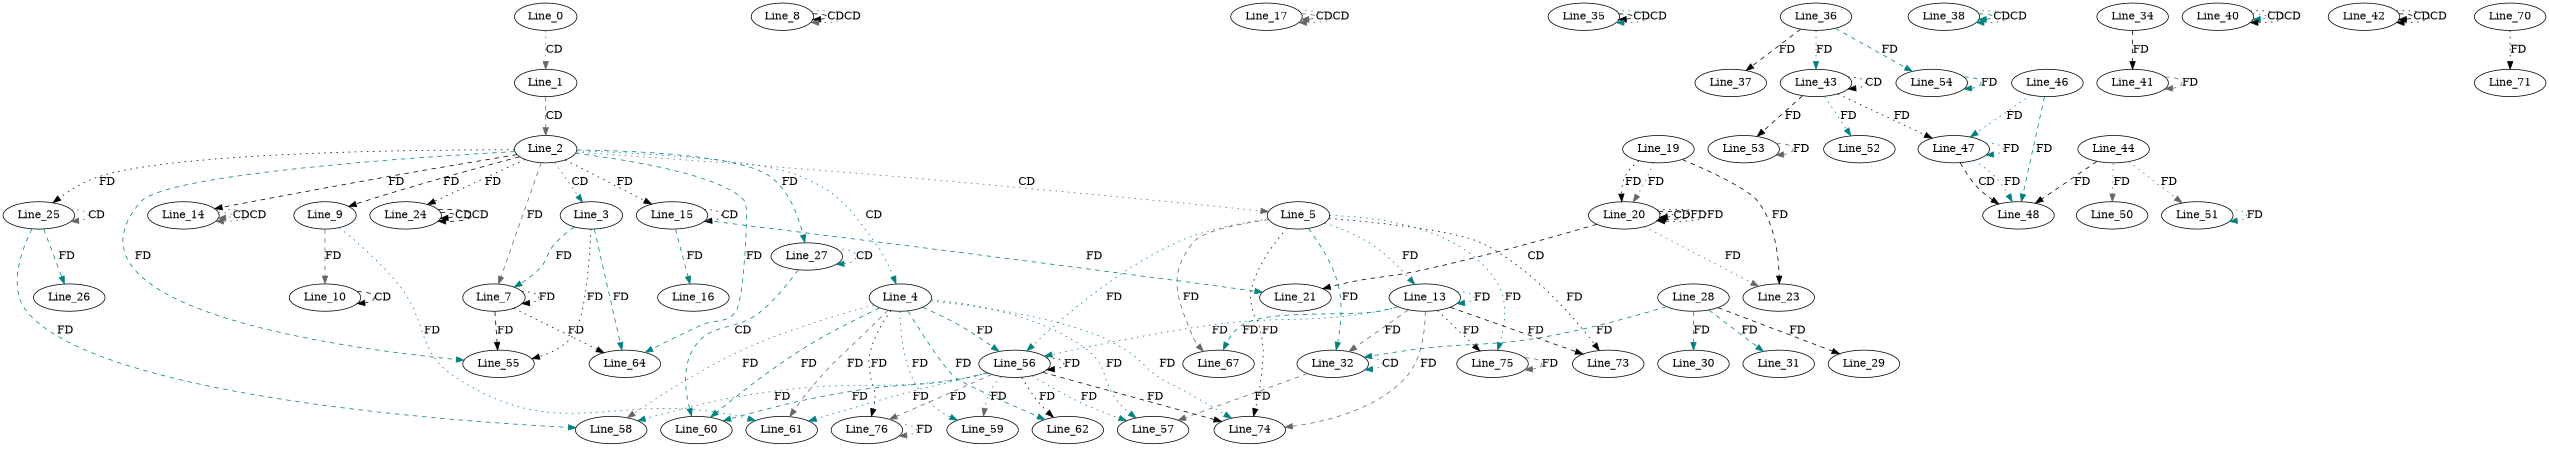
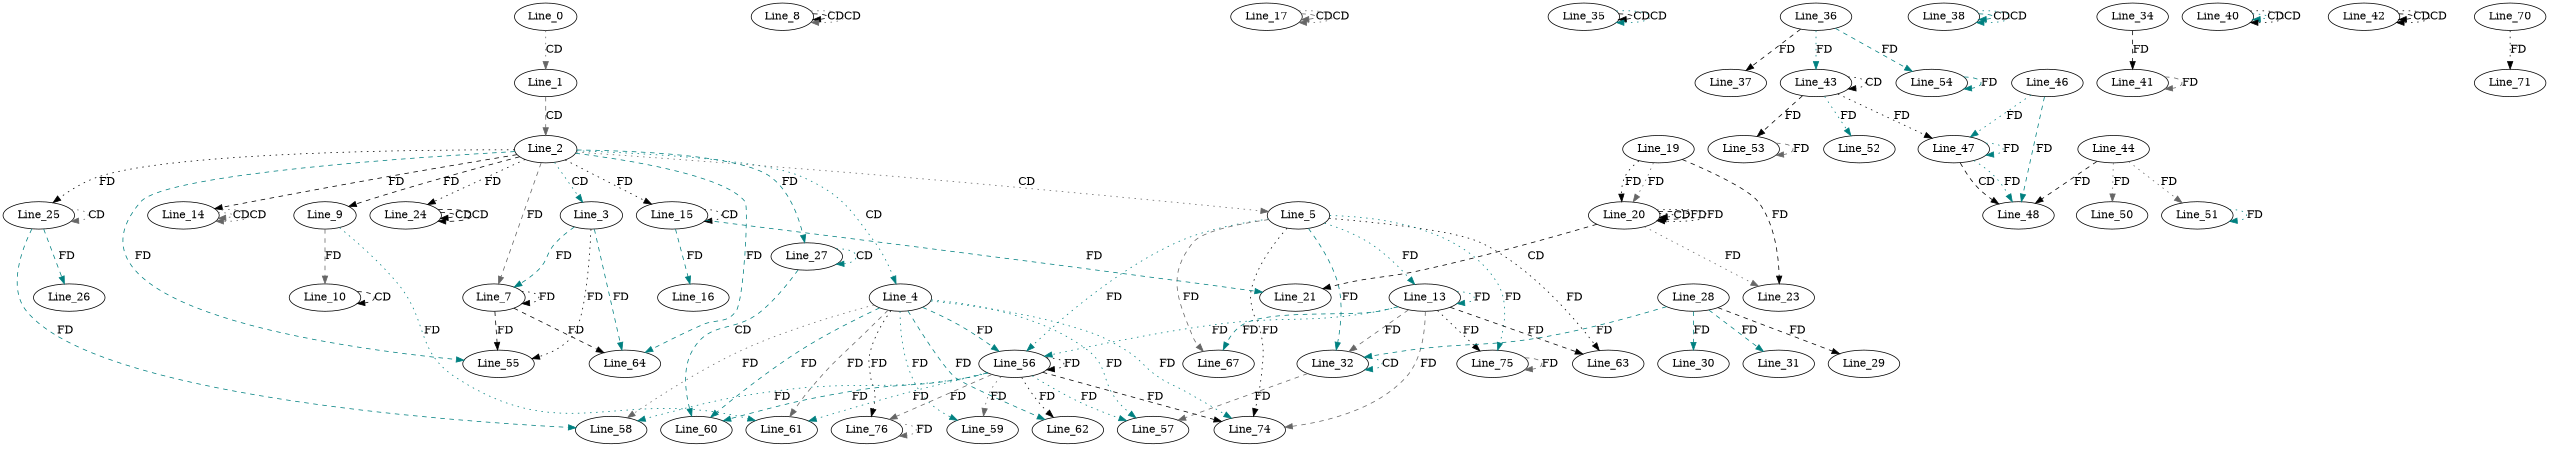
(555, 329) -> (555, 329)
(1608, 364) -> (1608, 364)
